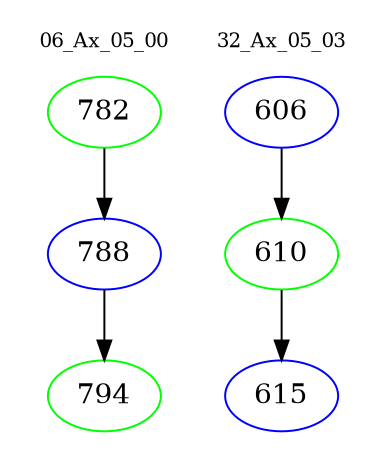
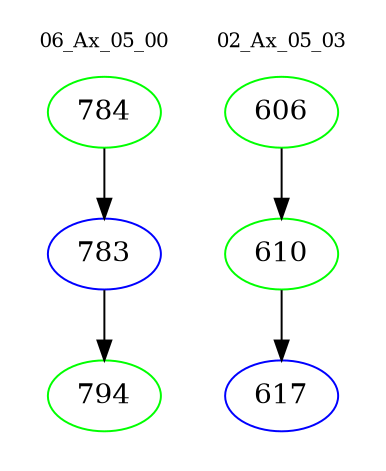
(282, 42) -> (282, 42)
(104, 112) -> (104, 112)
(282, 112) -> (282, 112)
(104, 254) -> (104, 254)
(282, 396) -> (282, 396)
